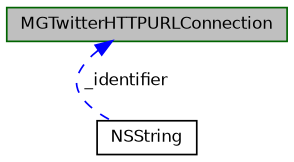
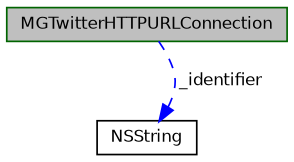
(78, 90) -> (174, 73)
